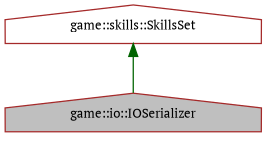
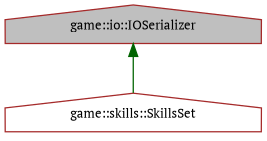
(133, 75) -> (133, 75)
